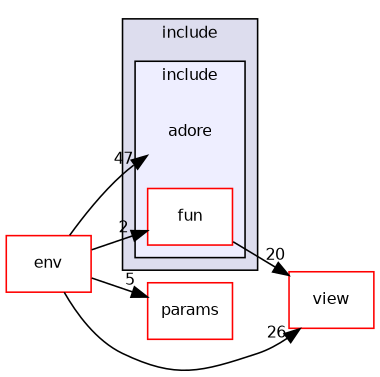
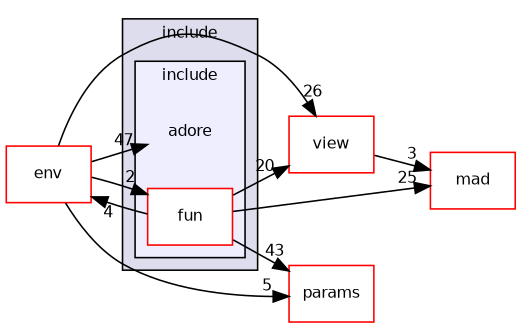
none -> (473, 181)
none -> (127, 208)
none -> (254, 251)
